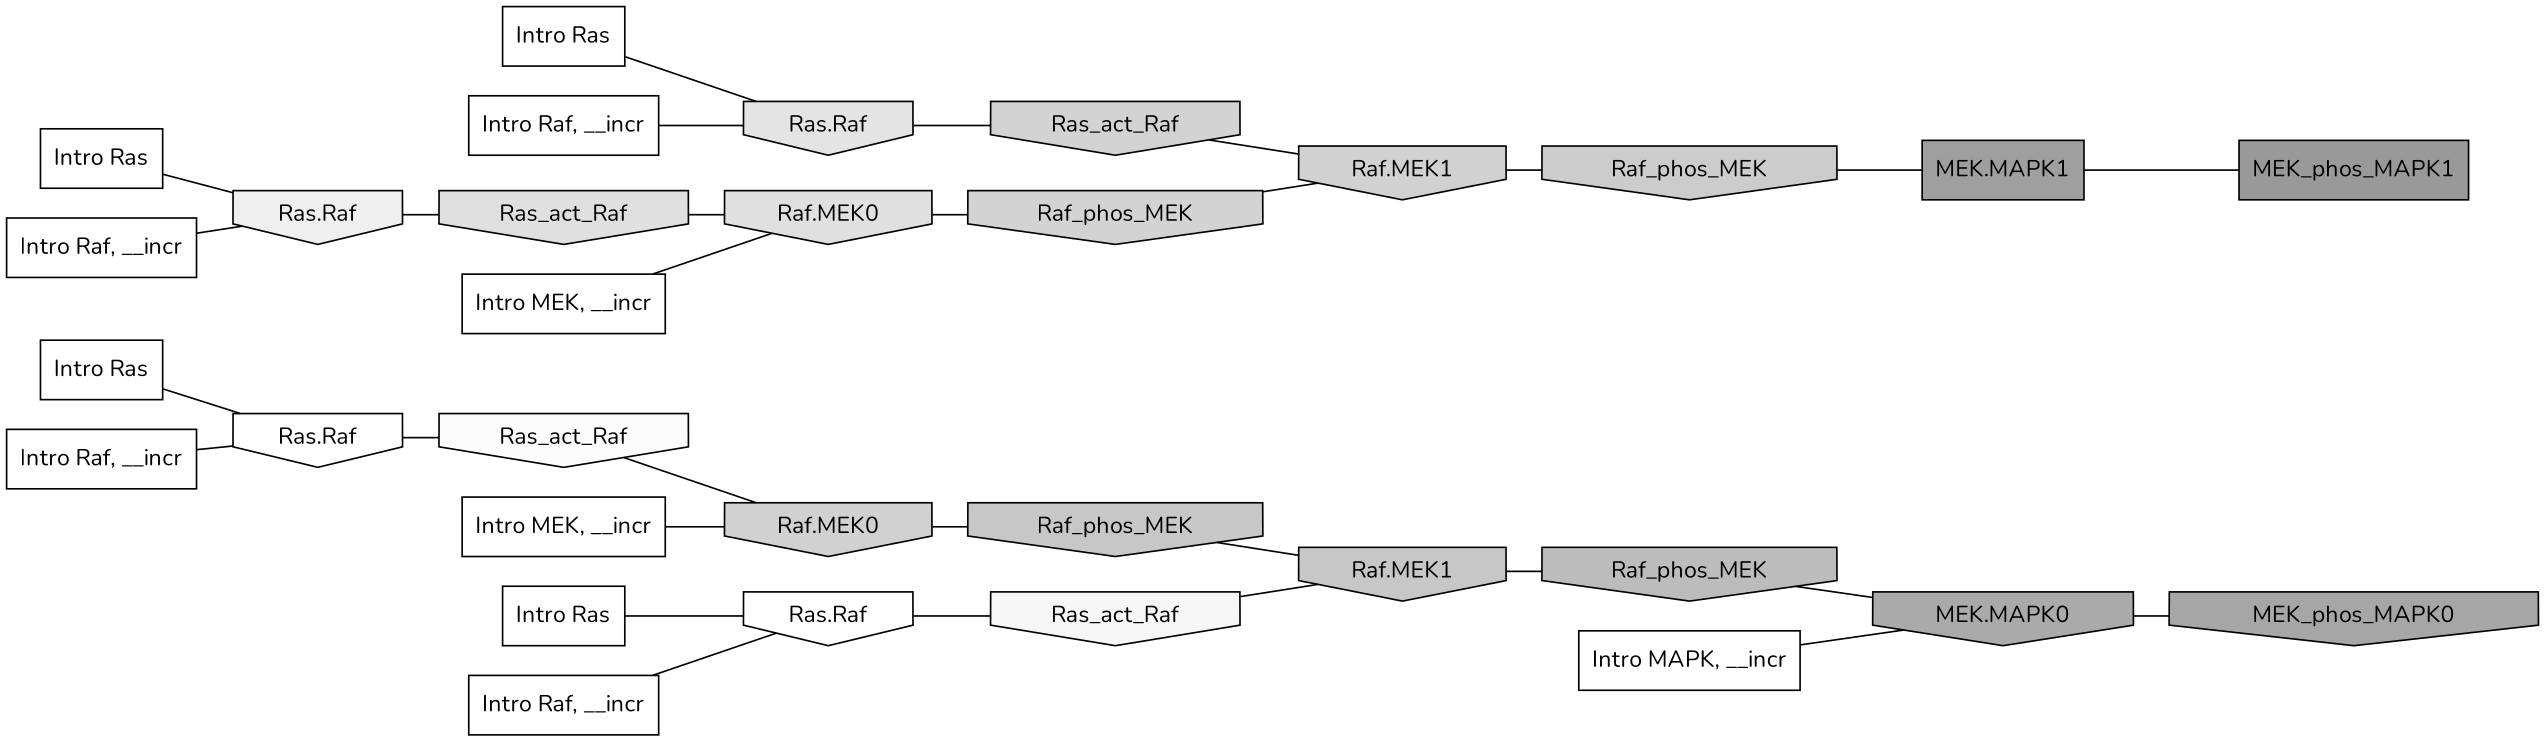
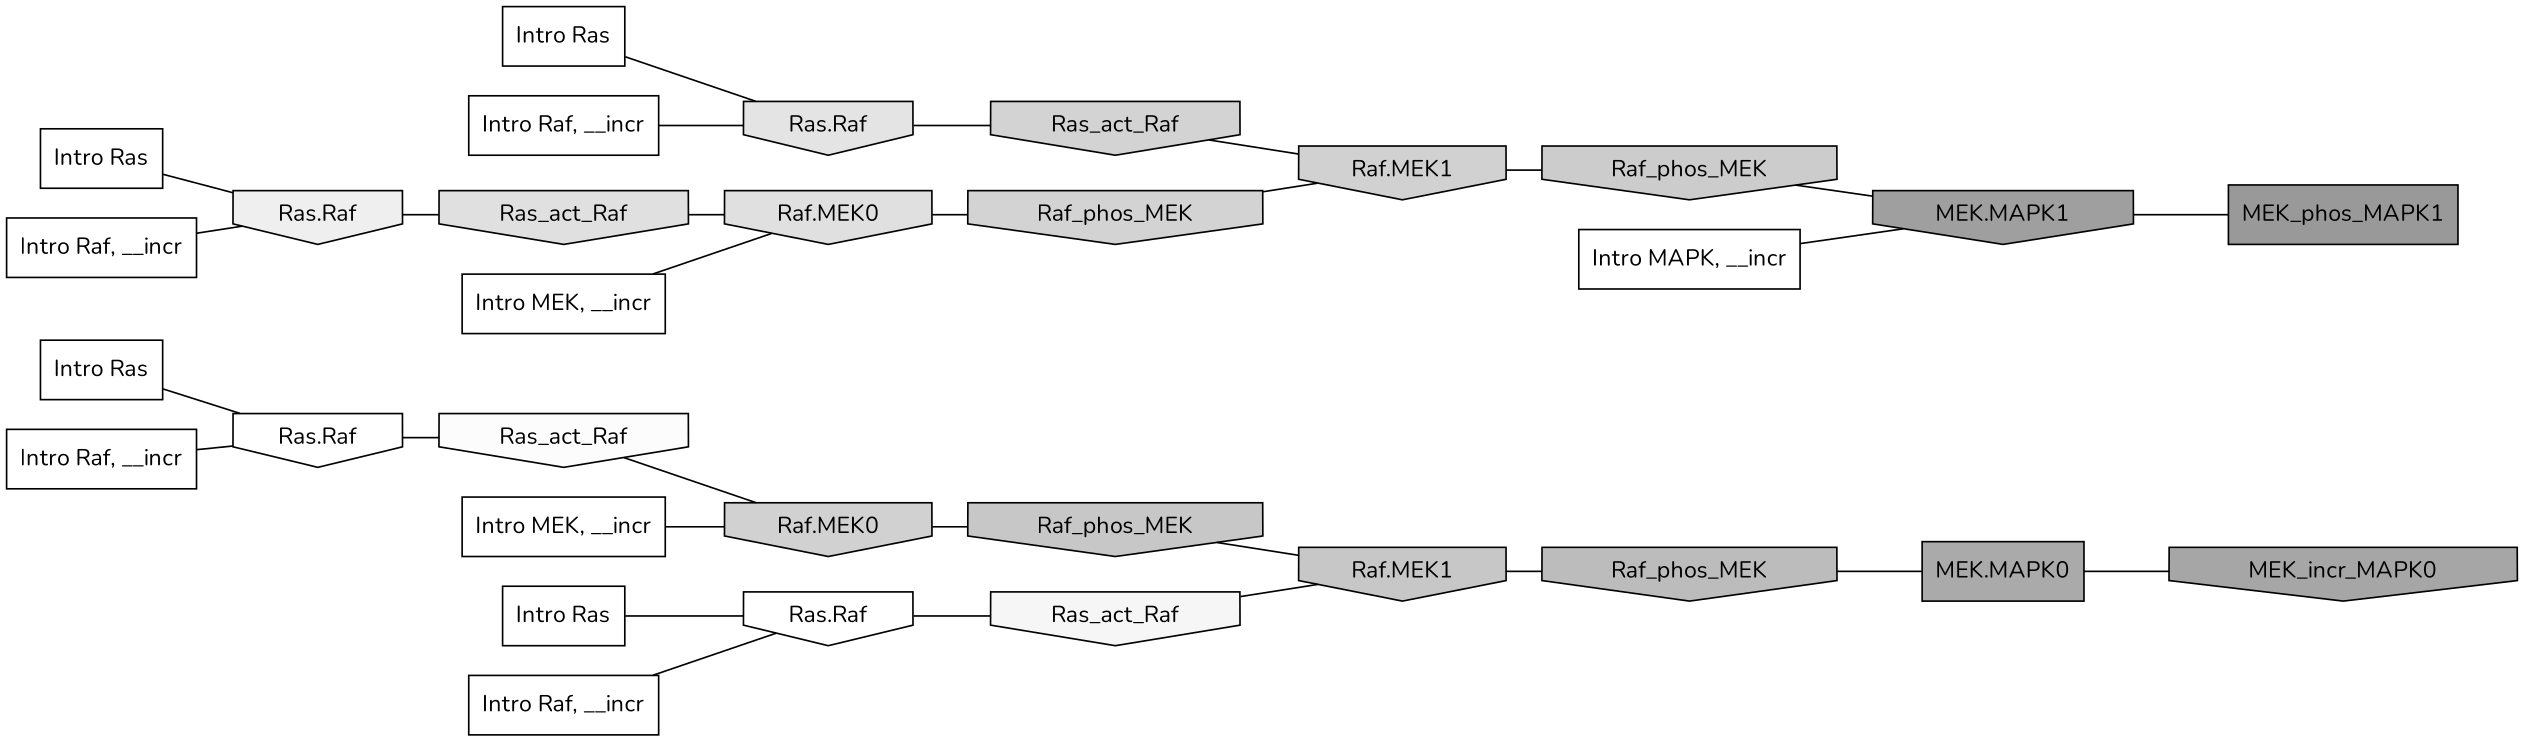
(2003, 170) -> (2003, 215)
(2003, 616) -> (2003, 571)
(2354, 616) -> (2343, 571)
(1852, 637) -> (1852, 236)
